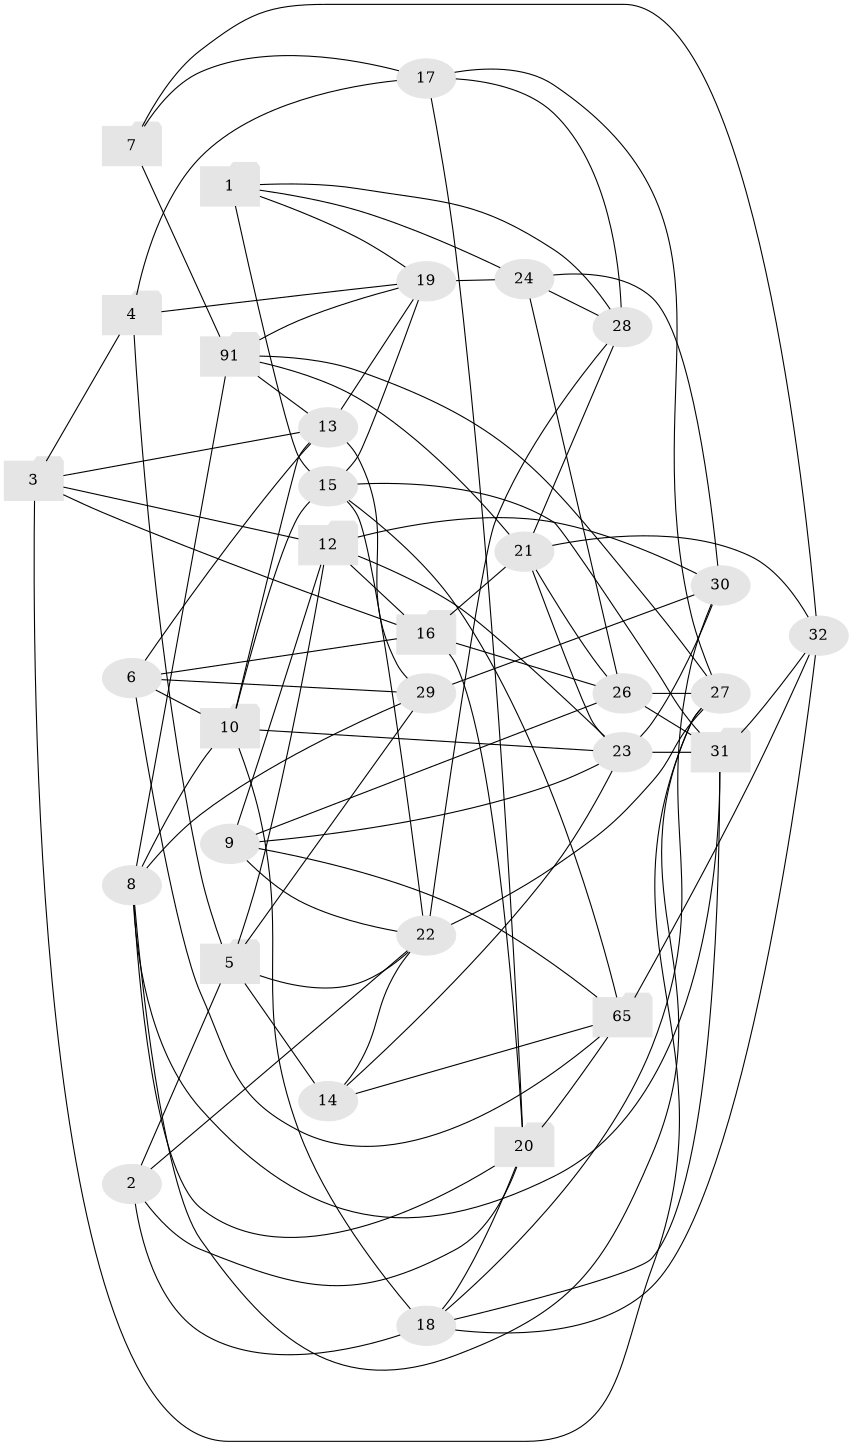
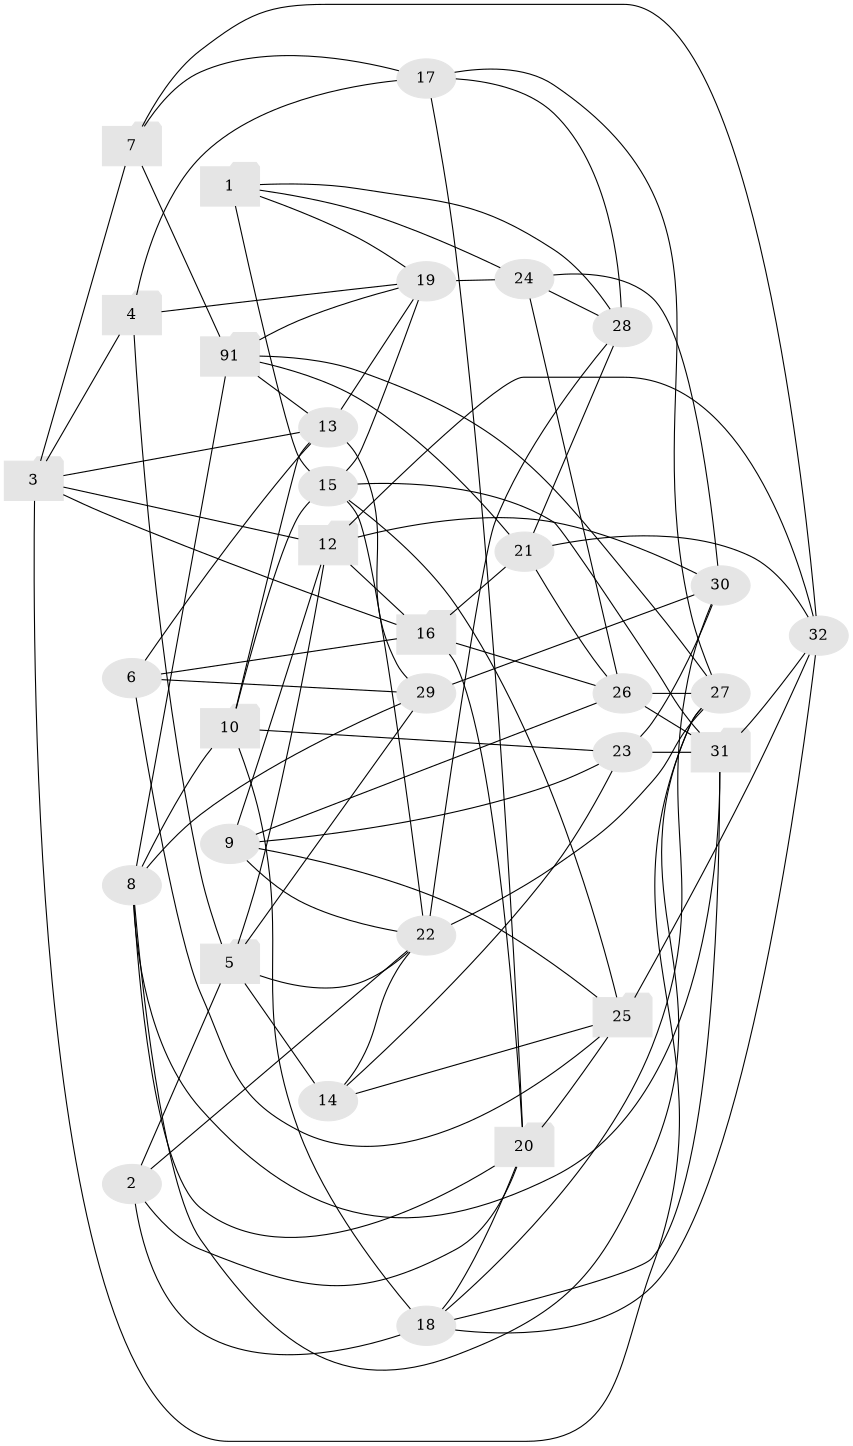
none -> (83, 313)
(485, 628) -> (622, 377)
(565, 656) -> none
(178, 702) -> none
(623, 1017) -> (623, 1017)
